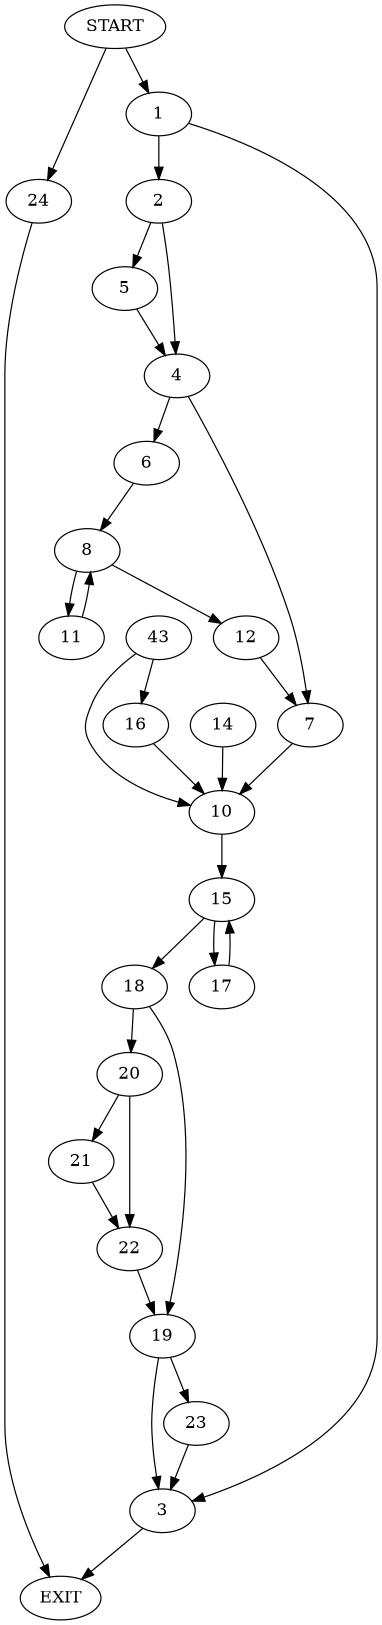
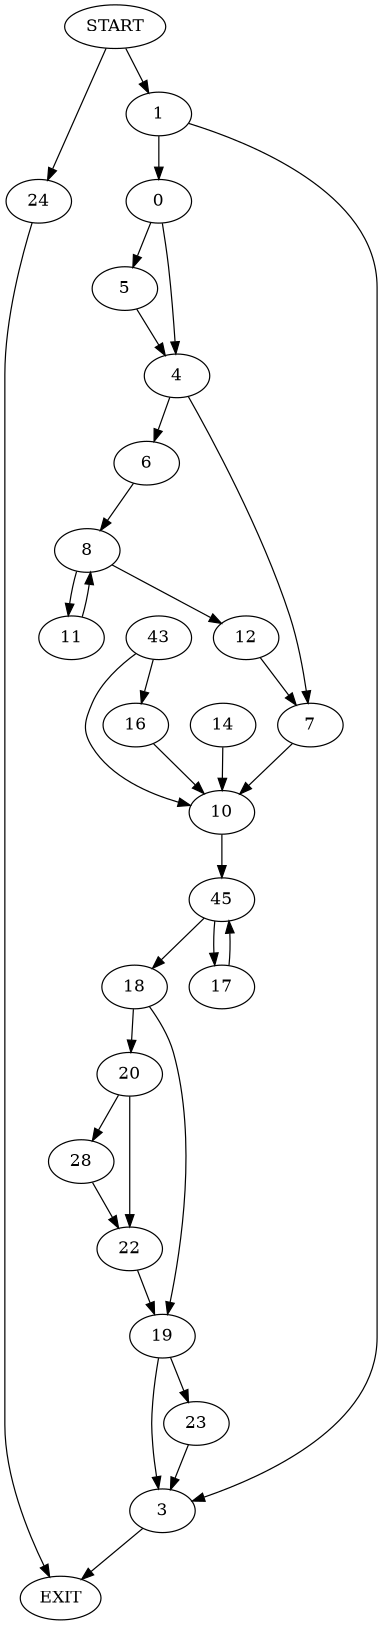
(159, 201) -> (159, 201)
(222, 900) -> (222, 900)
(81, 1162) -> (81, 1162)
